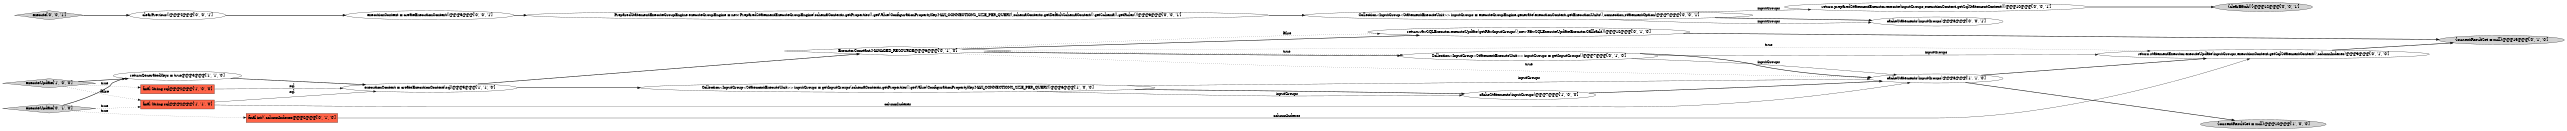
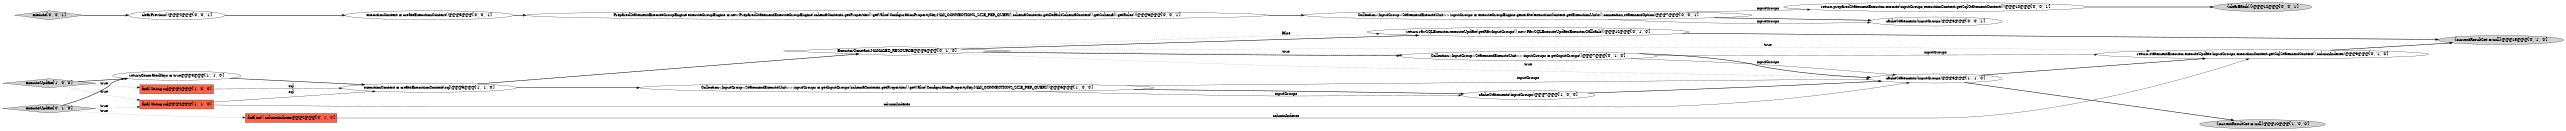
(105, 92) -> (104, 92)
